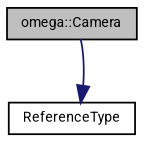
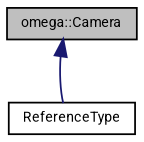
(84, 62) -> (60, 80)
